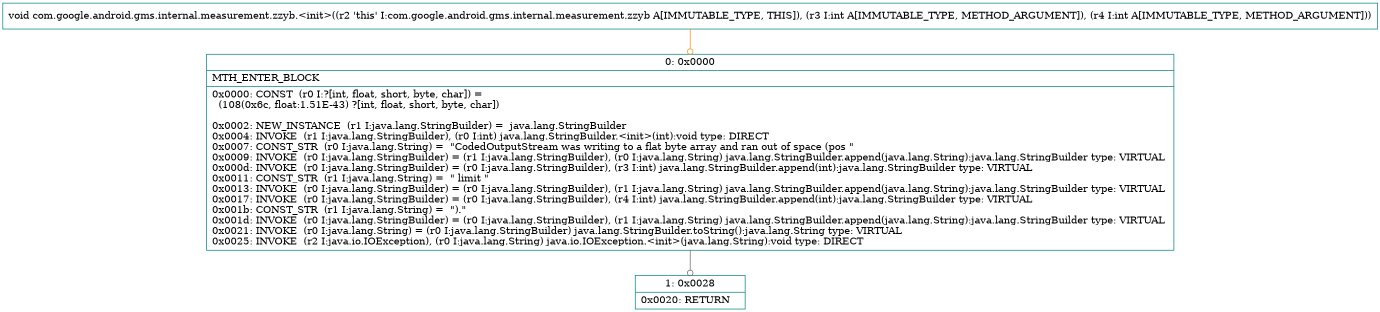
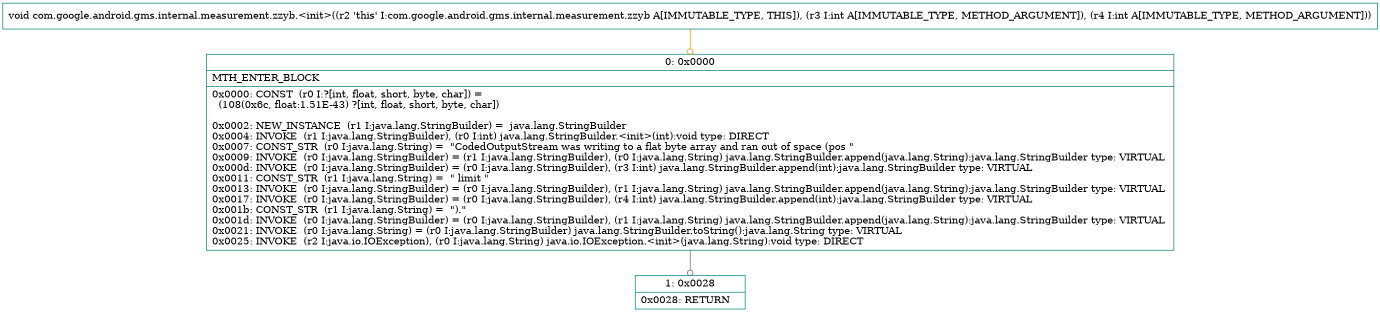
(690, 300) -> (690, 300)
